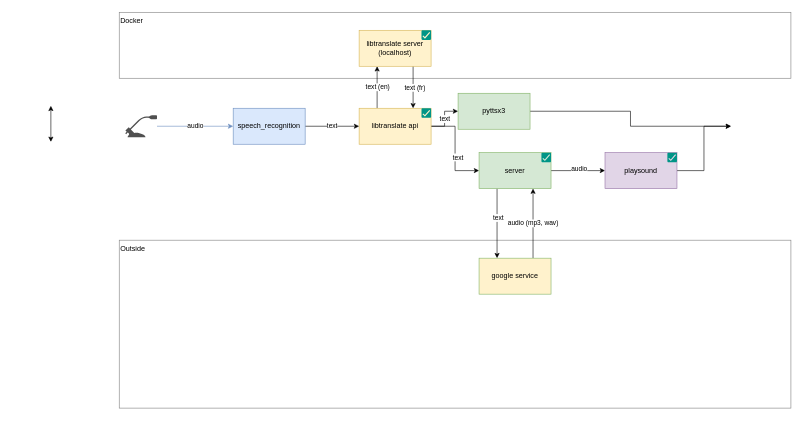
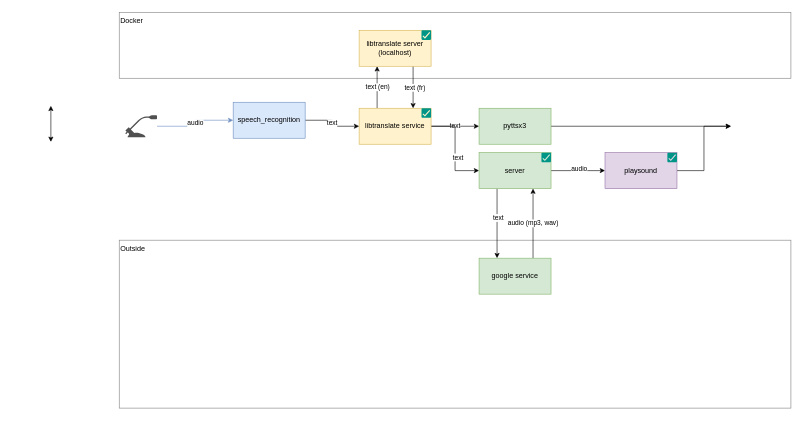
(494, 111) -> (515, 126)
(269, 126) -> (269, 120)
(395, 126) -> (395, 126)
(515, 276) -> (515, 276)
